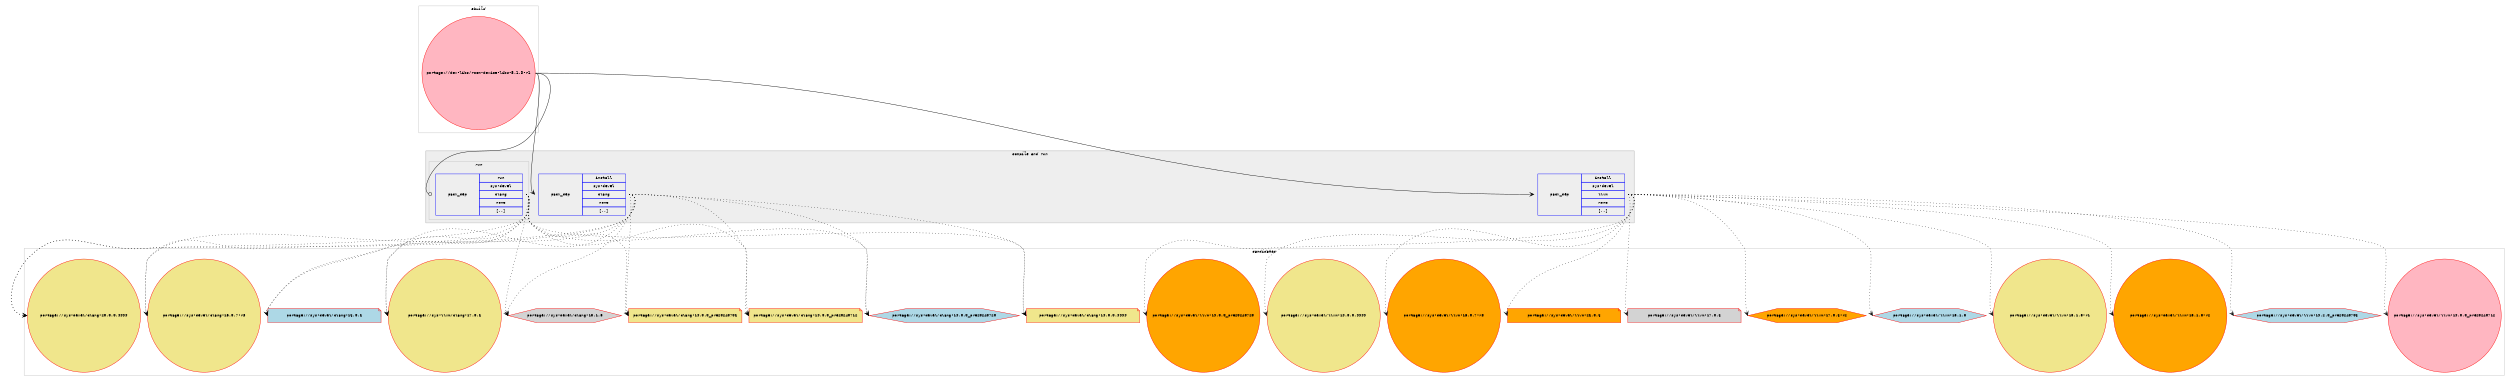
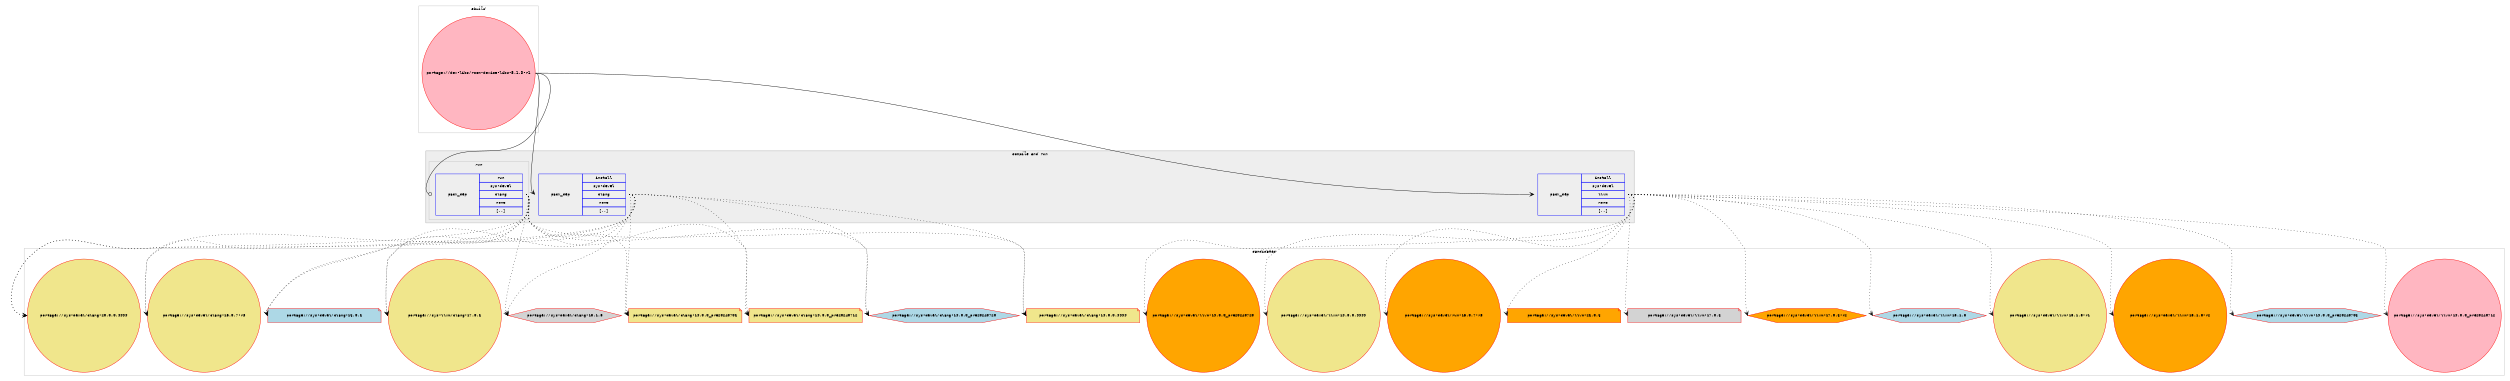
(1444, 316) -> (1444, 316)
(2307, 316) -> (2307, 316)
